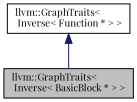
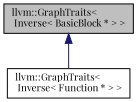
(69, 56) -> (69, 56)
